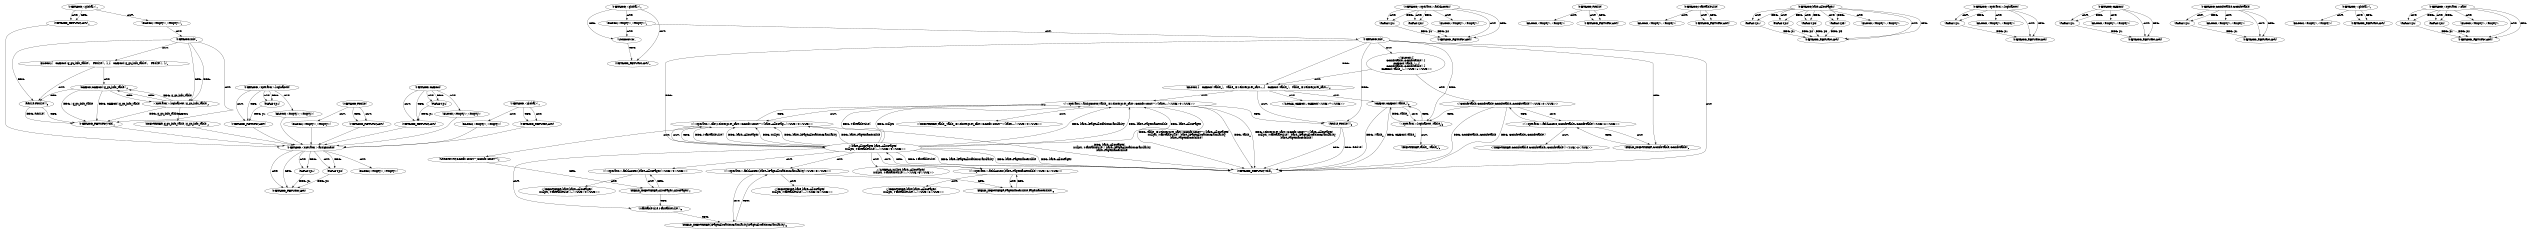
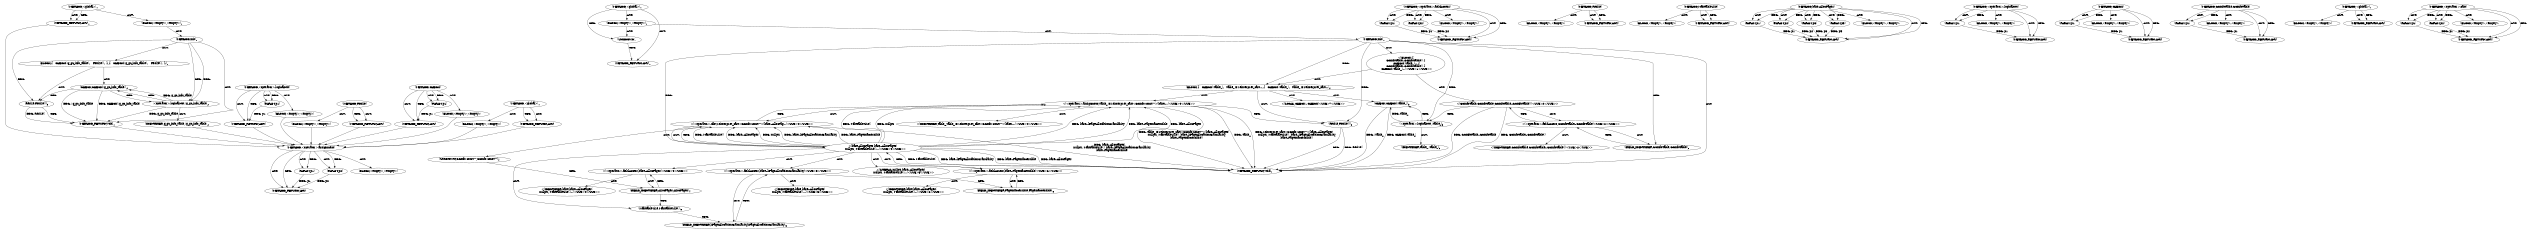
(1409, 112) -> none
(183, 114) -> (183, 114)
